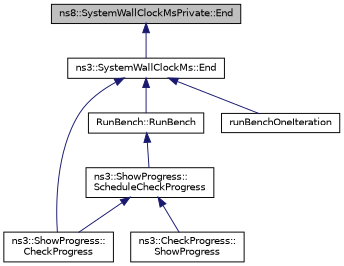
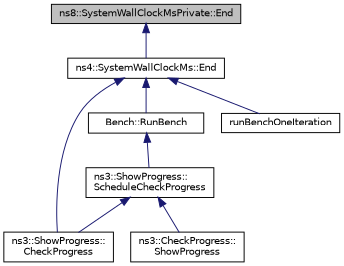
(146, 68) -> (146, 68)
(146, 123) -> (146, 123)
